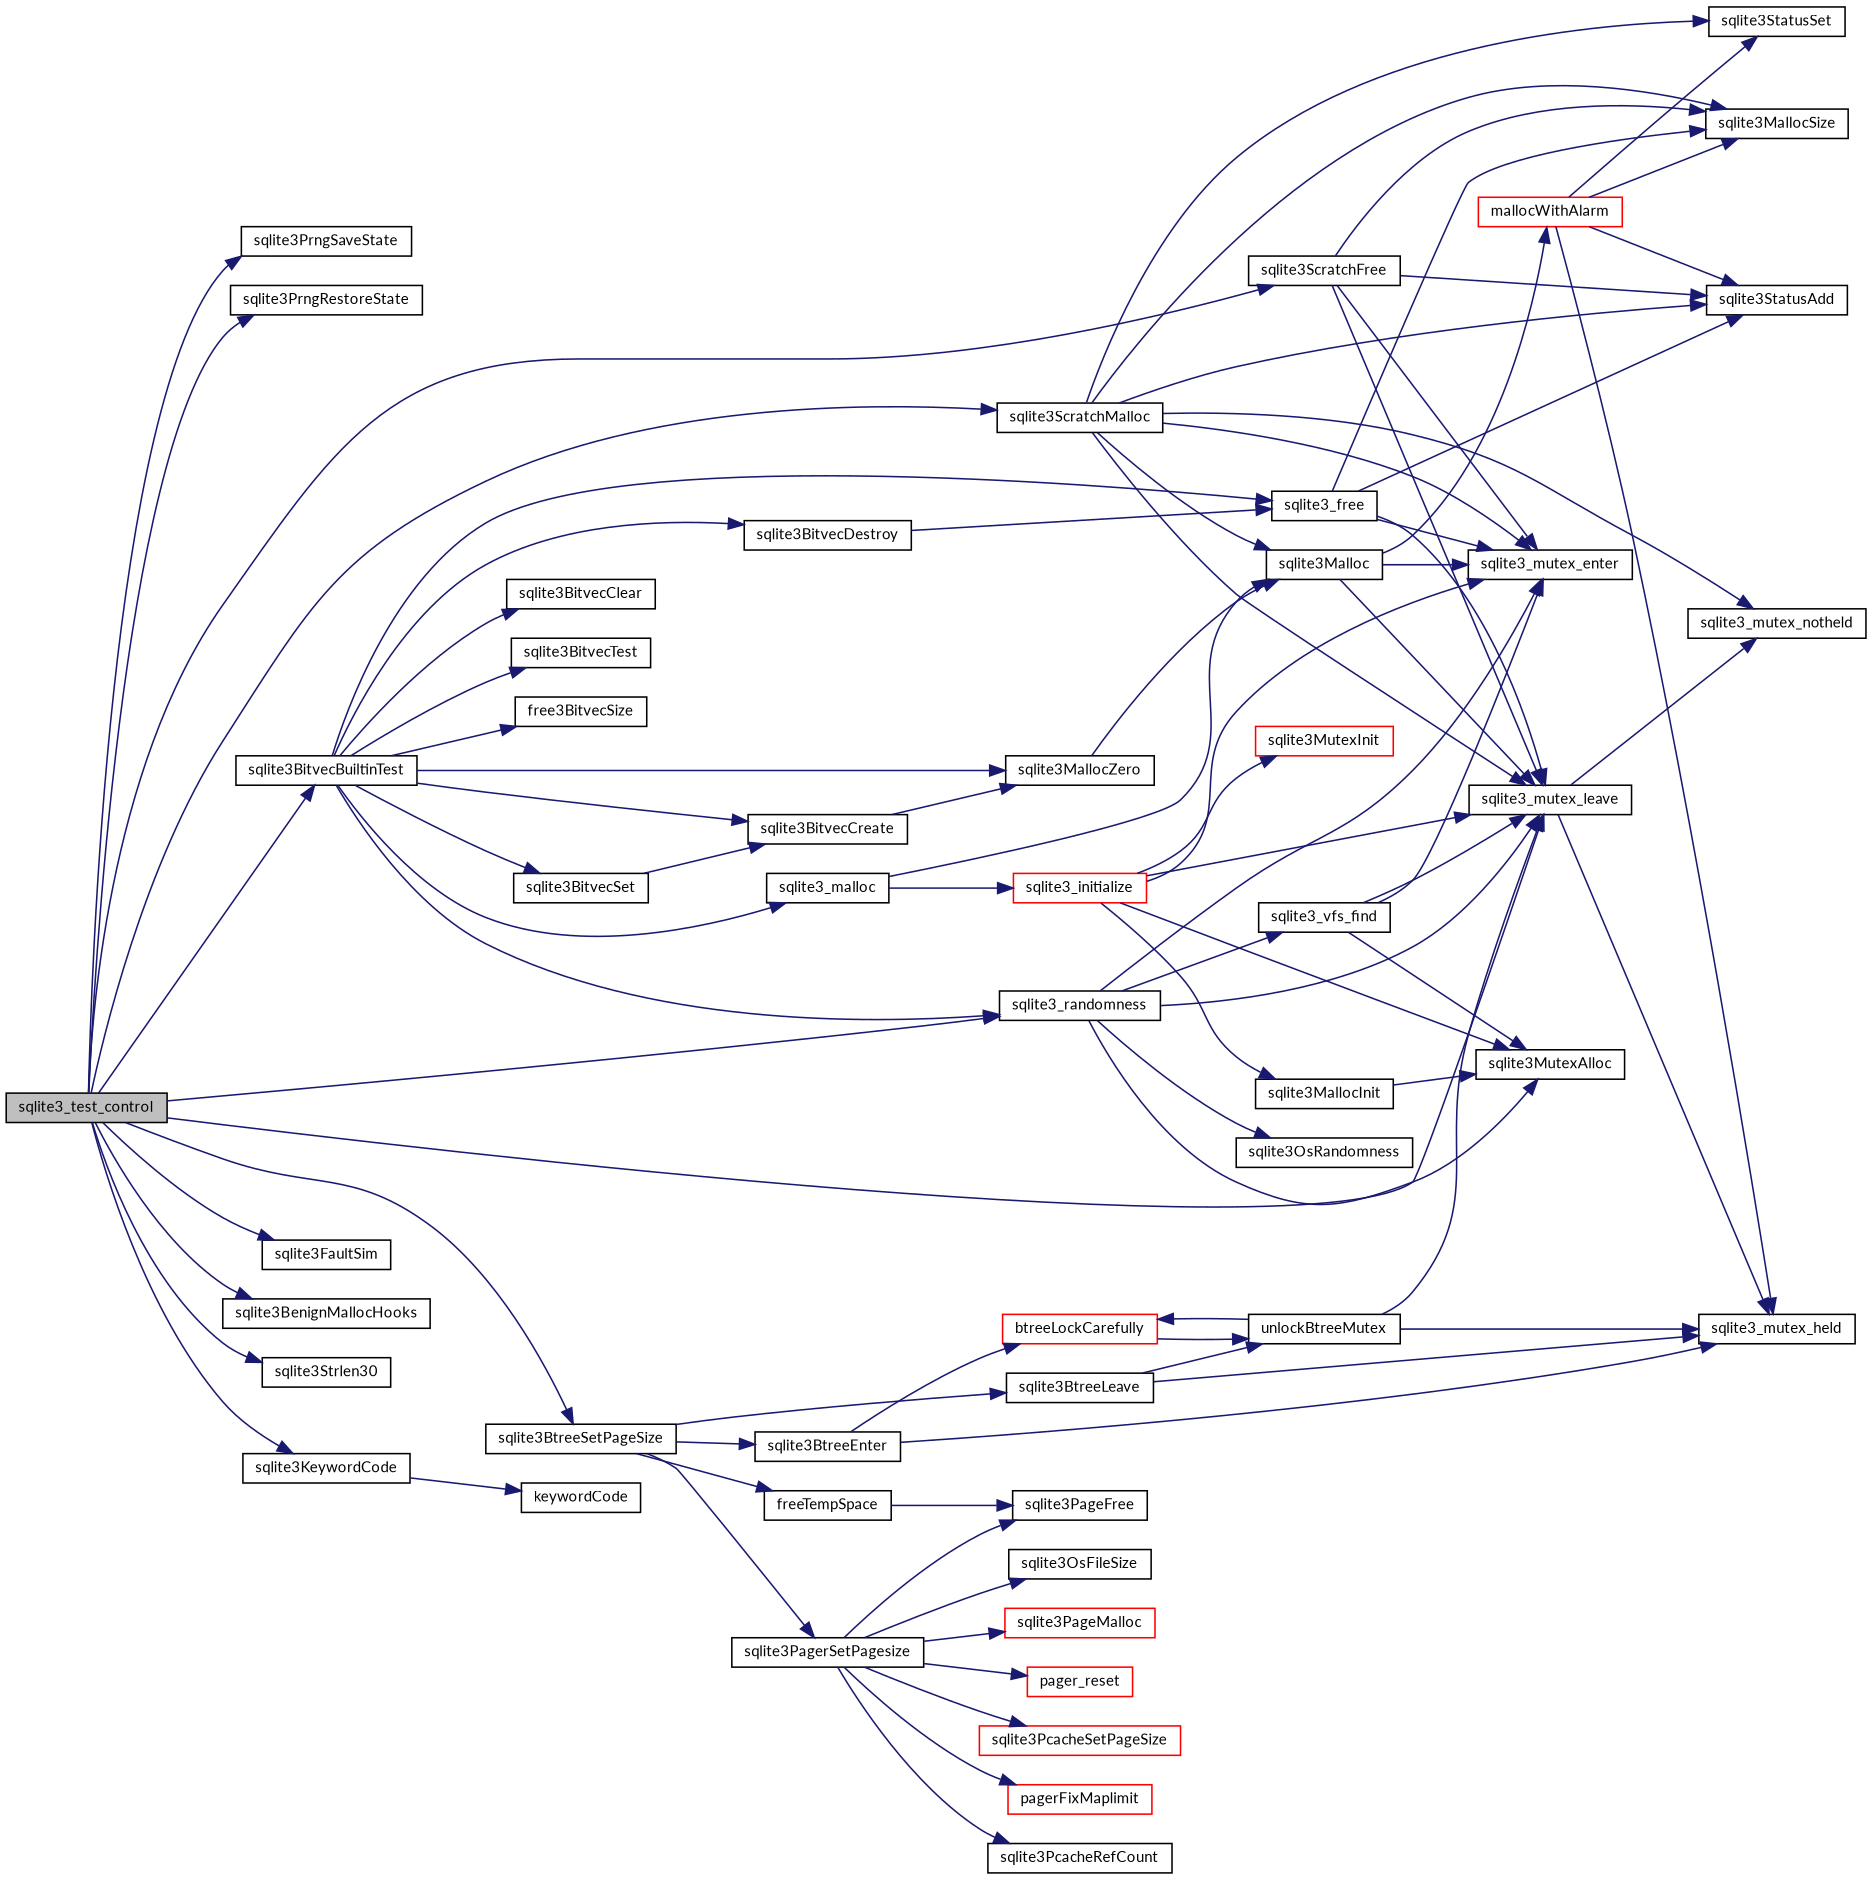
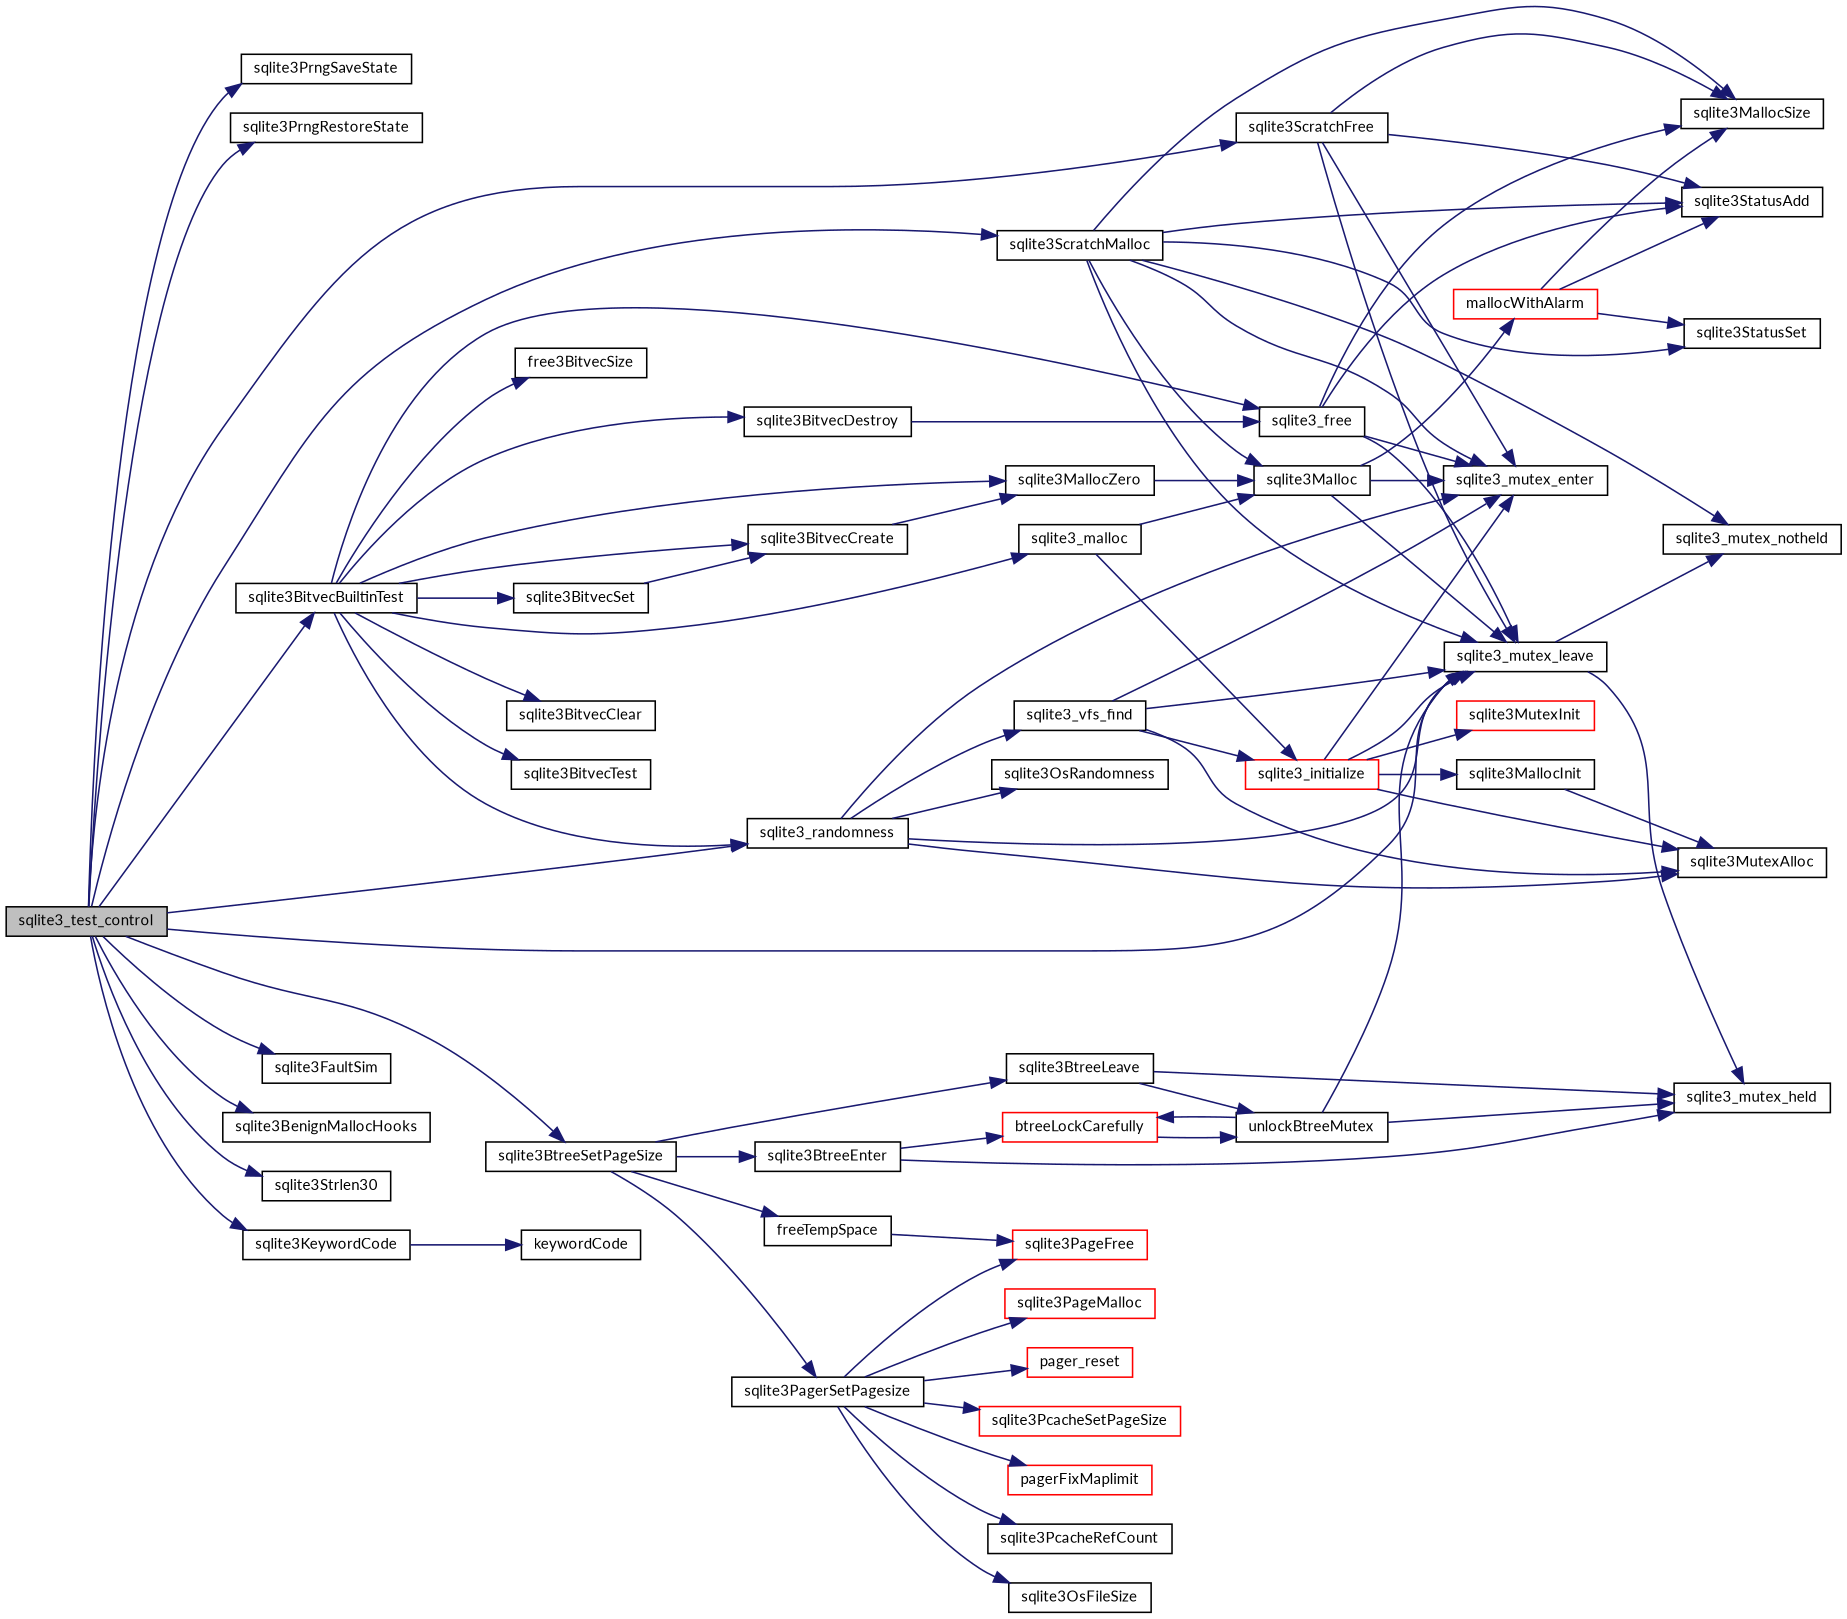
none -> (1198, 746)
(1677, 759) -> none
(1080, 1505) -> (1080, 1245)
